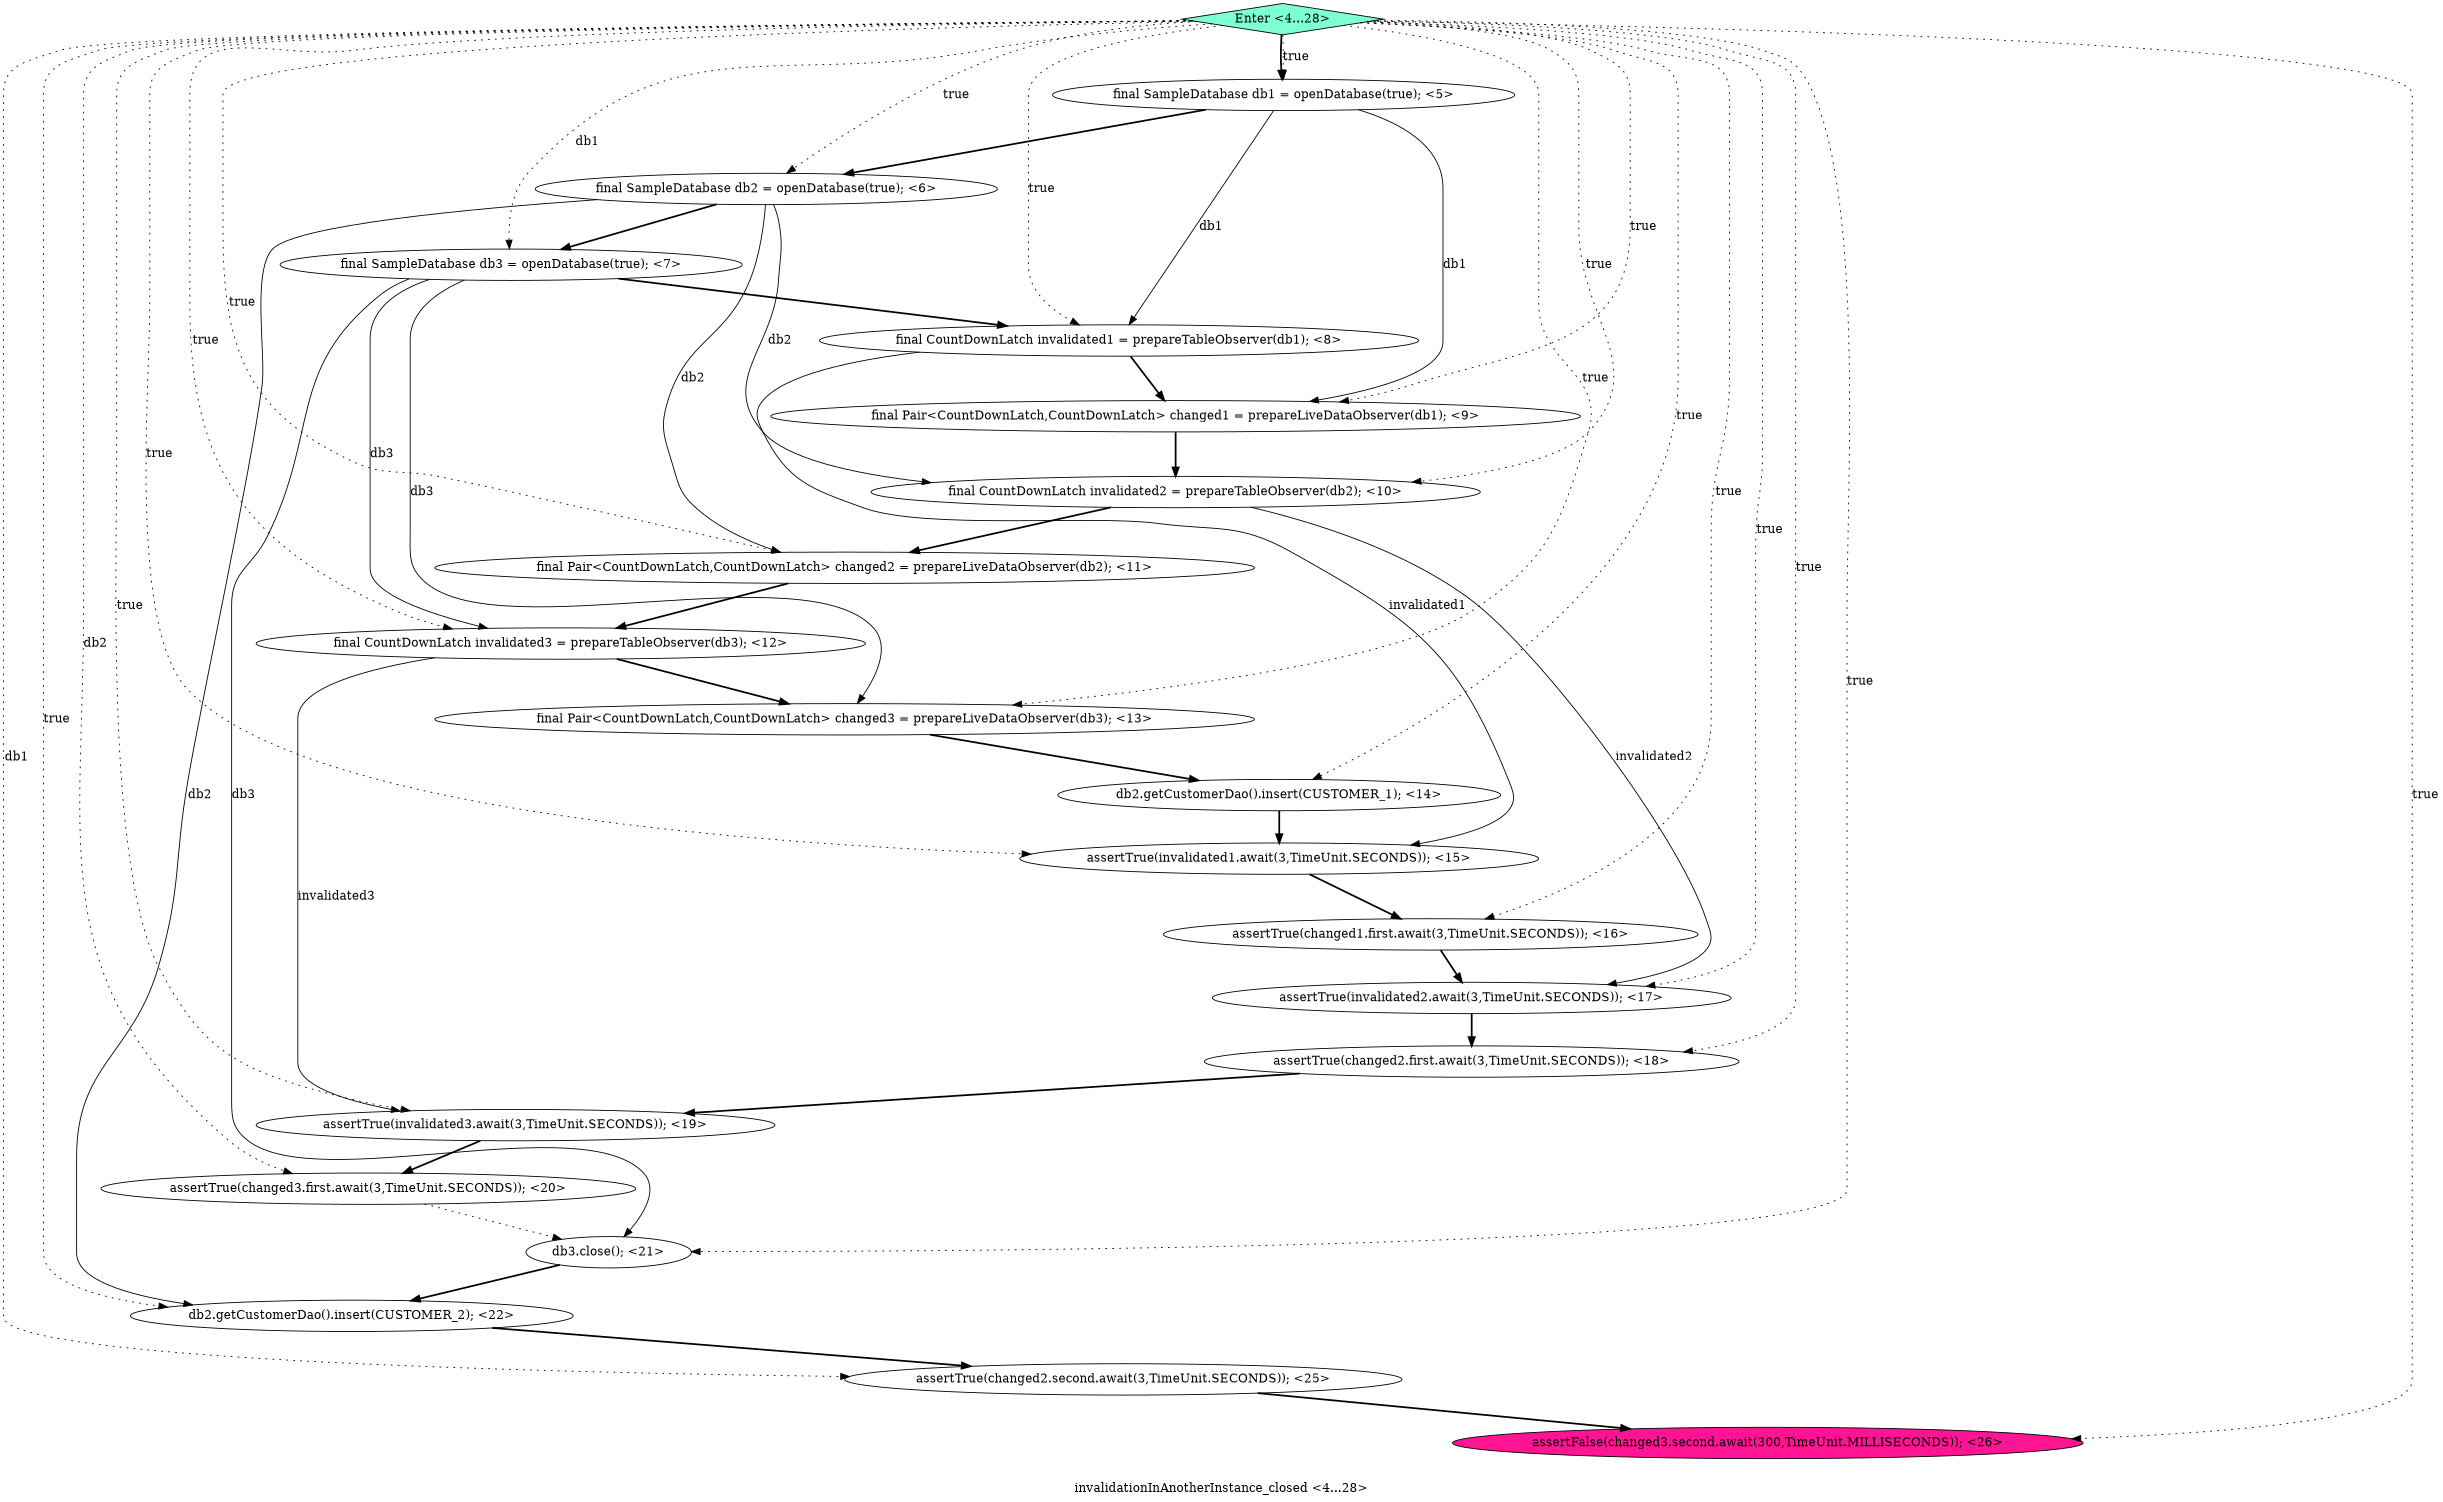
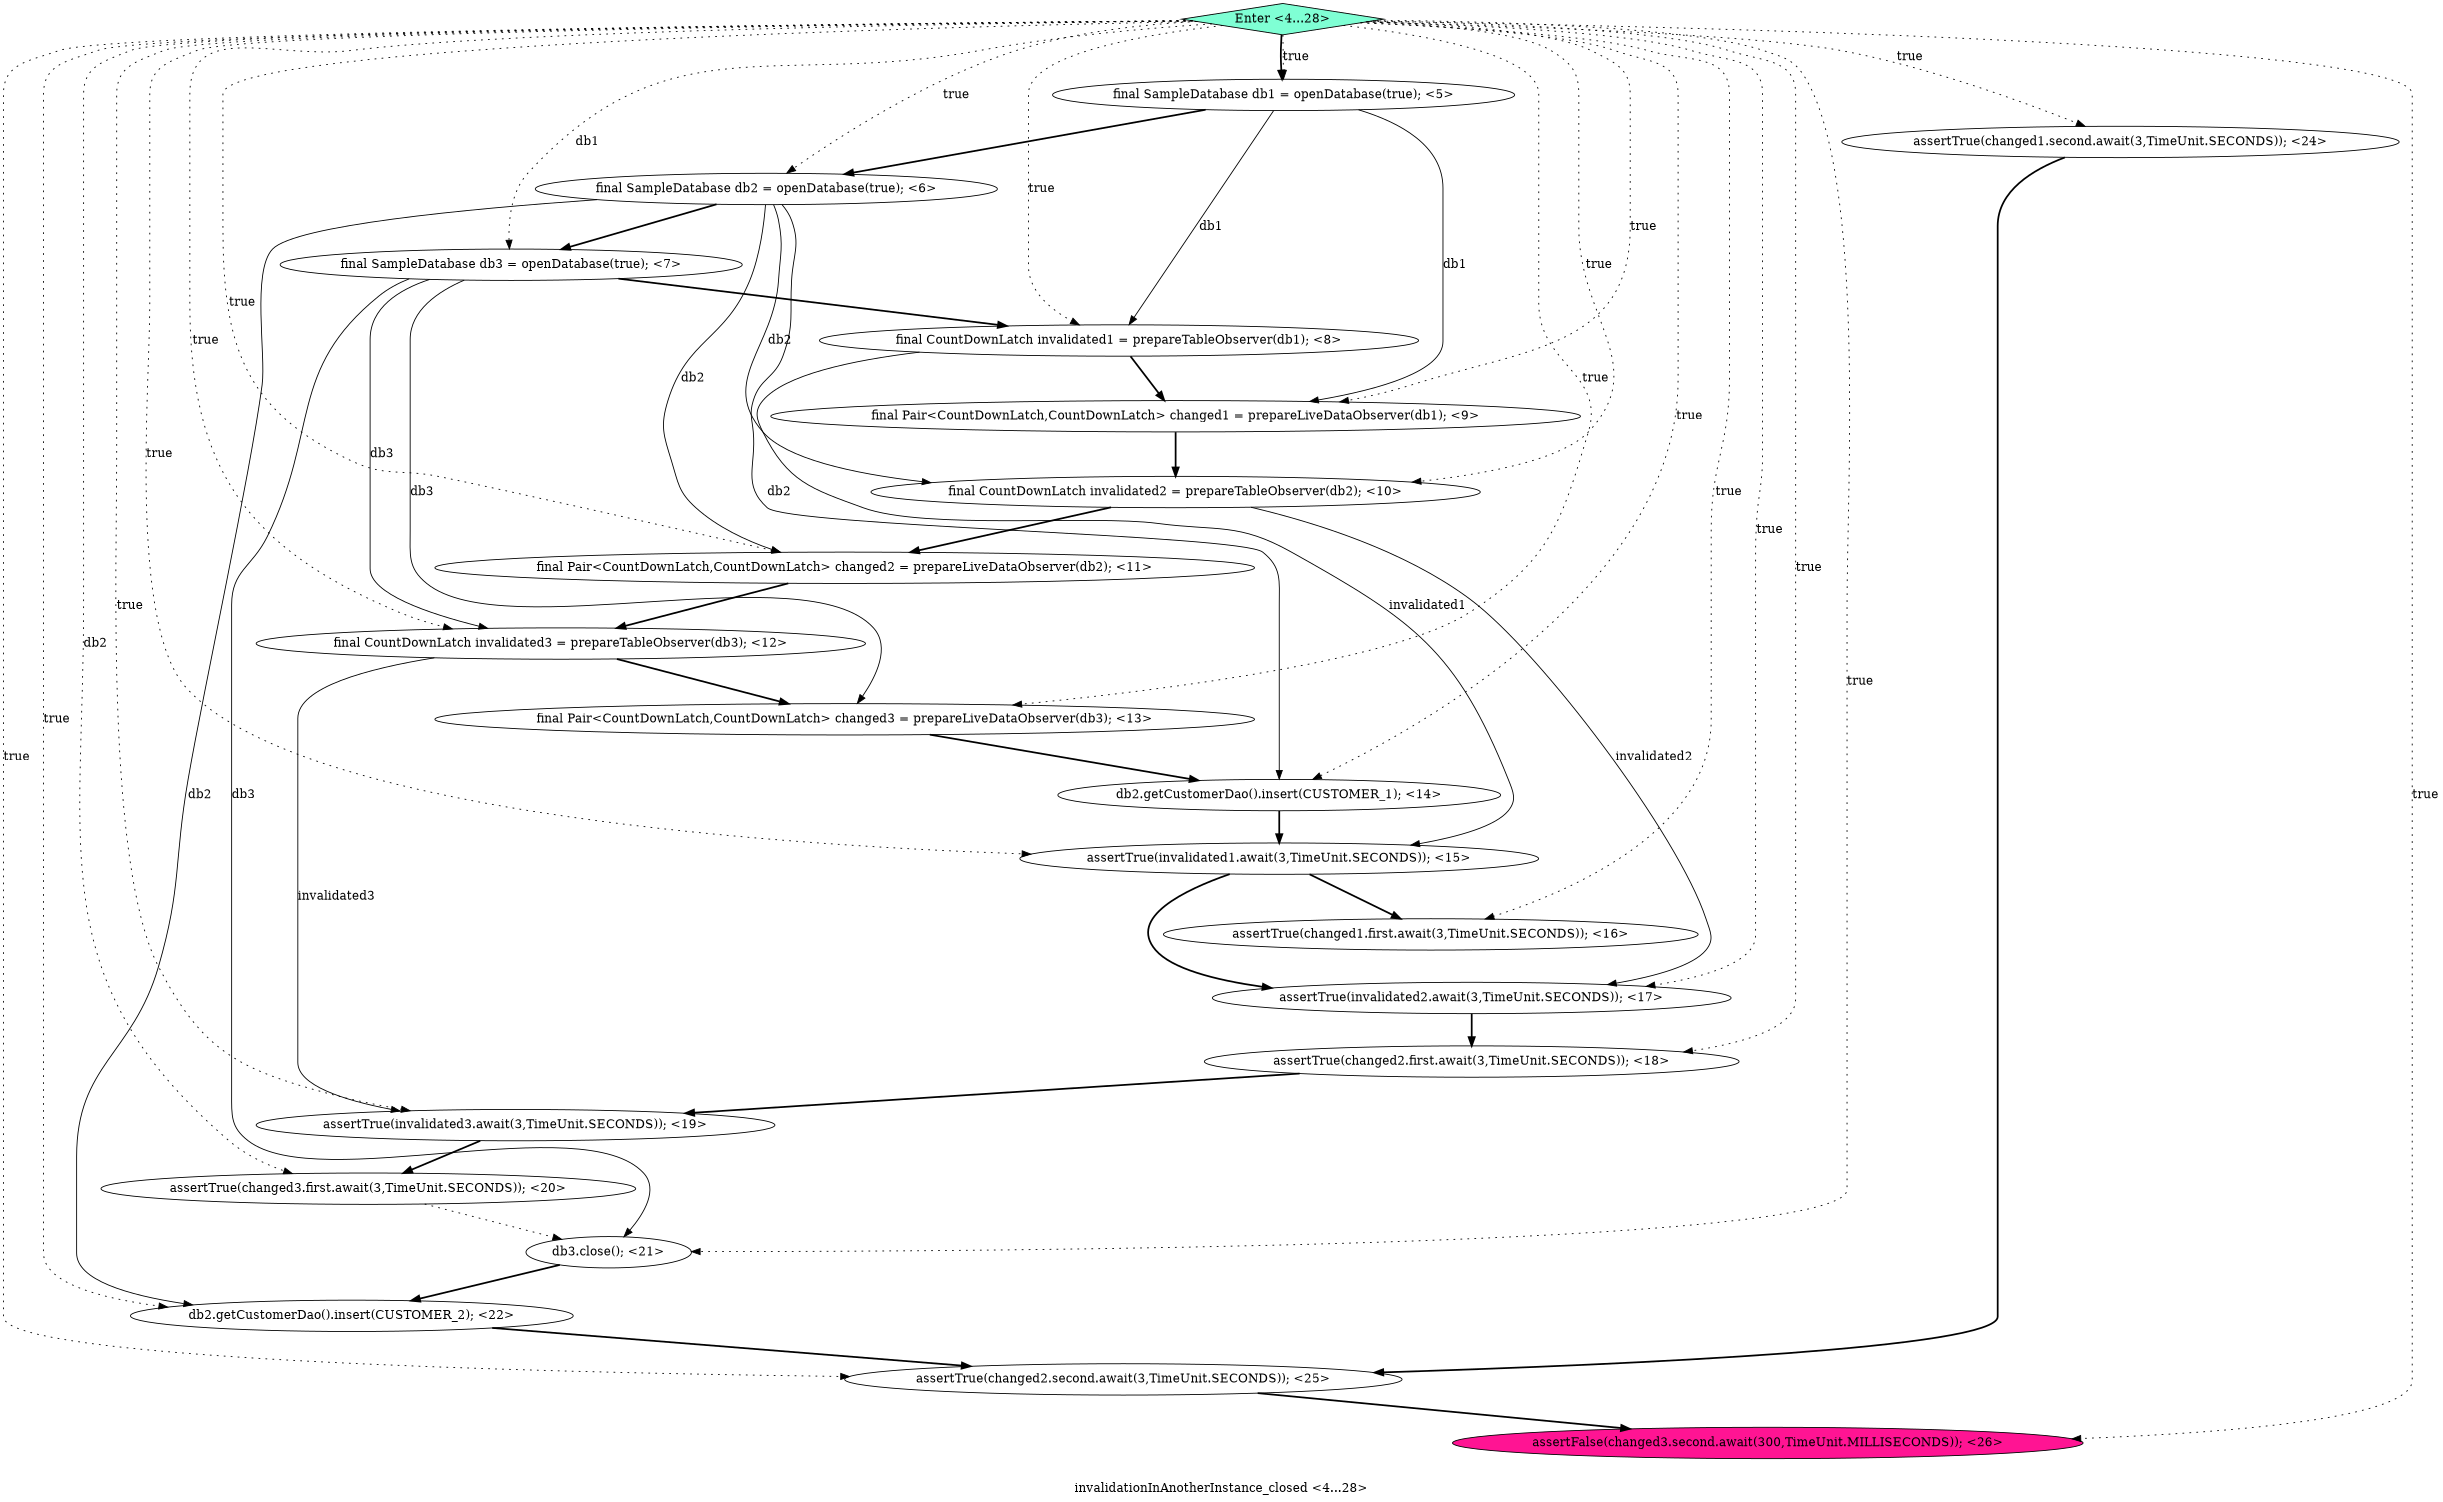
none -> (2120, 142)
none -> (966, 528)
(17, 757) -> (17, 757)
(1449, 963) -> (1153, 946)
